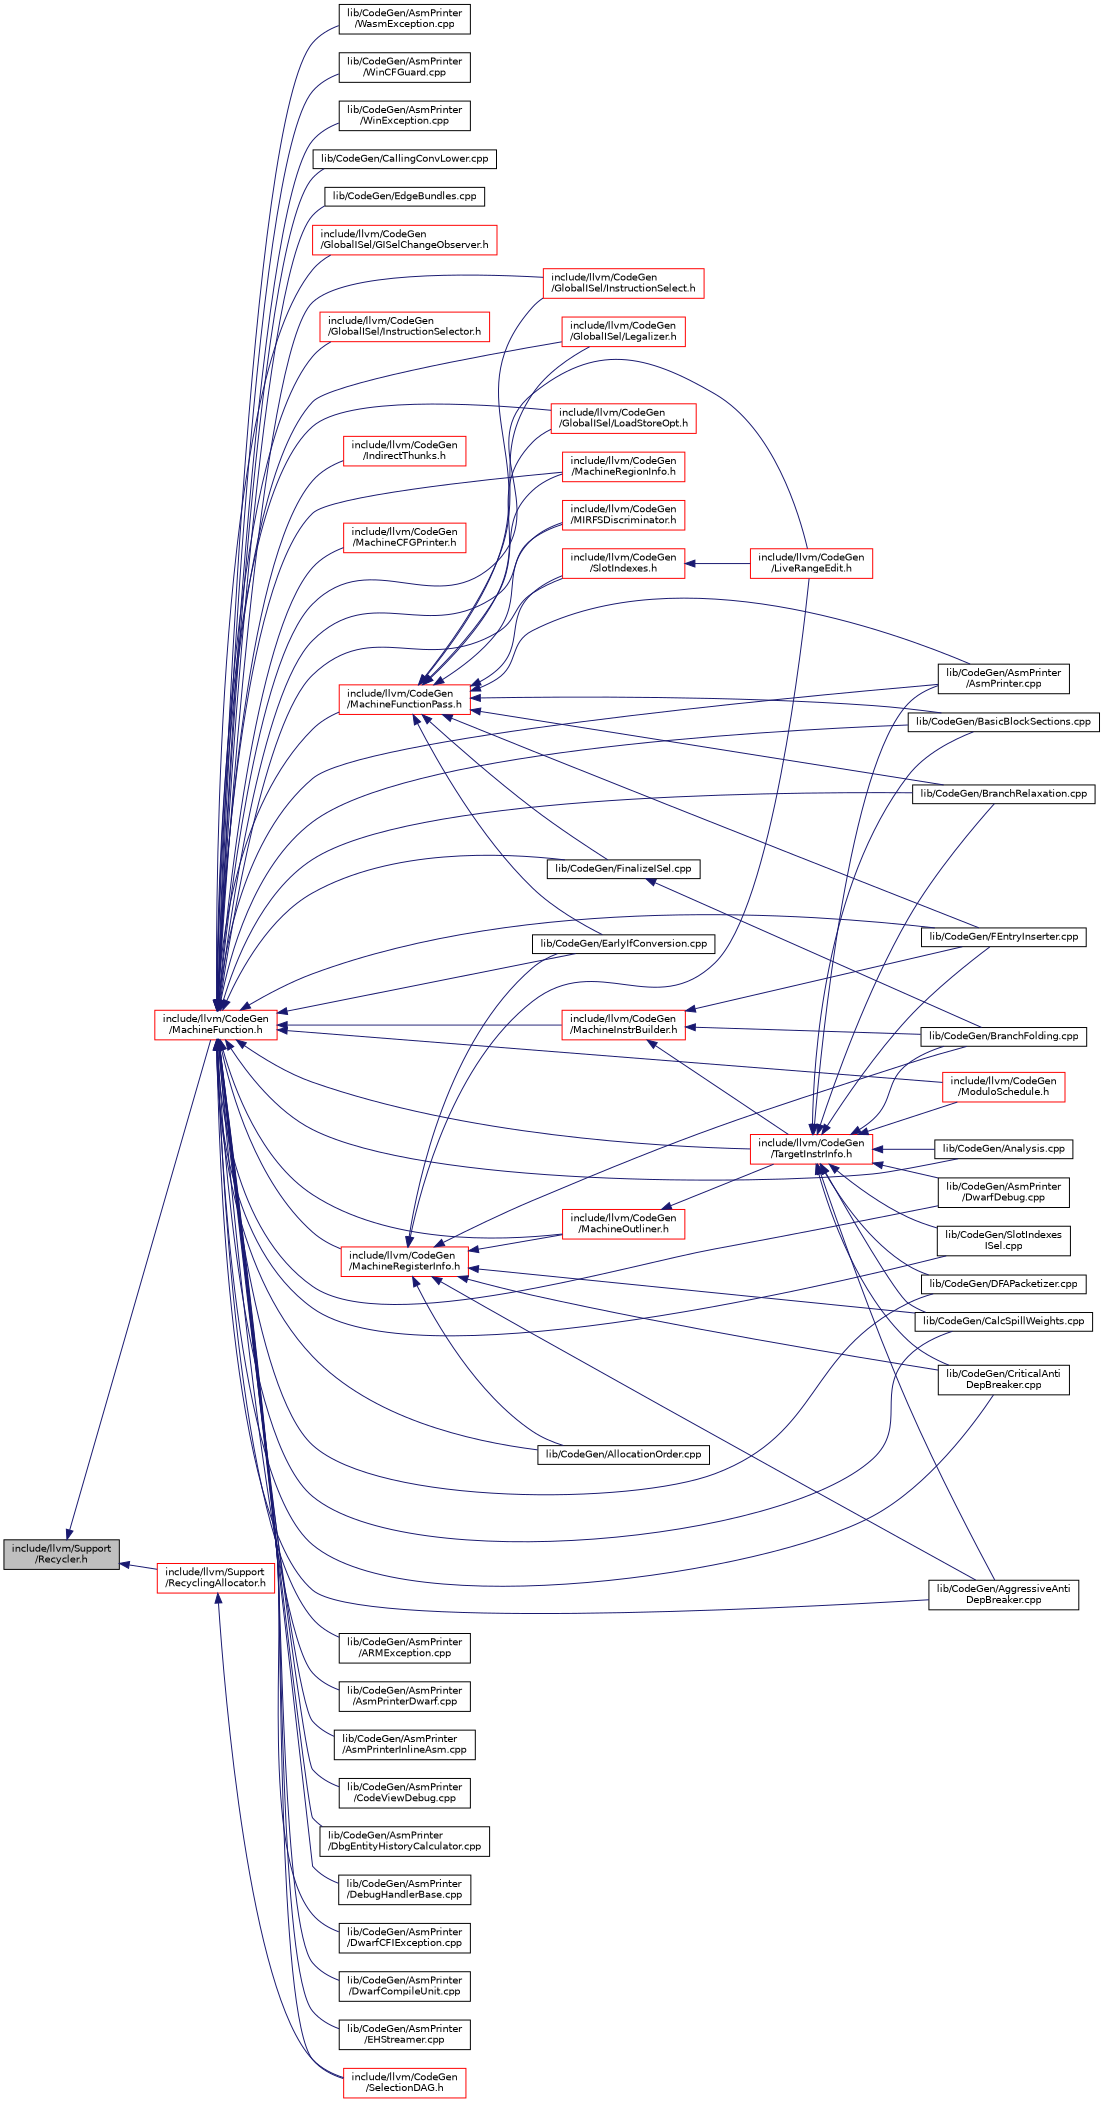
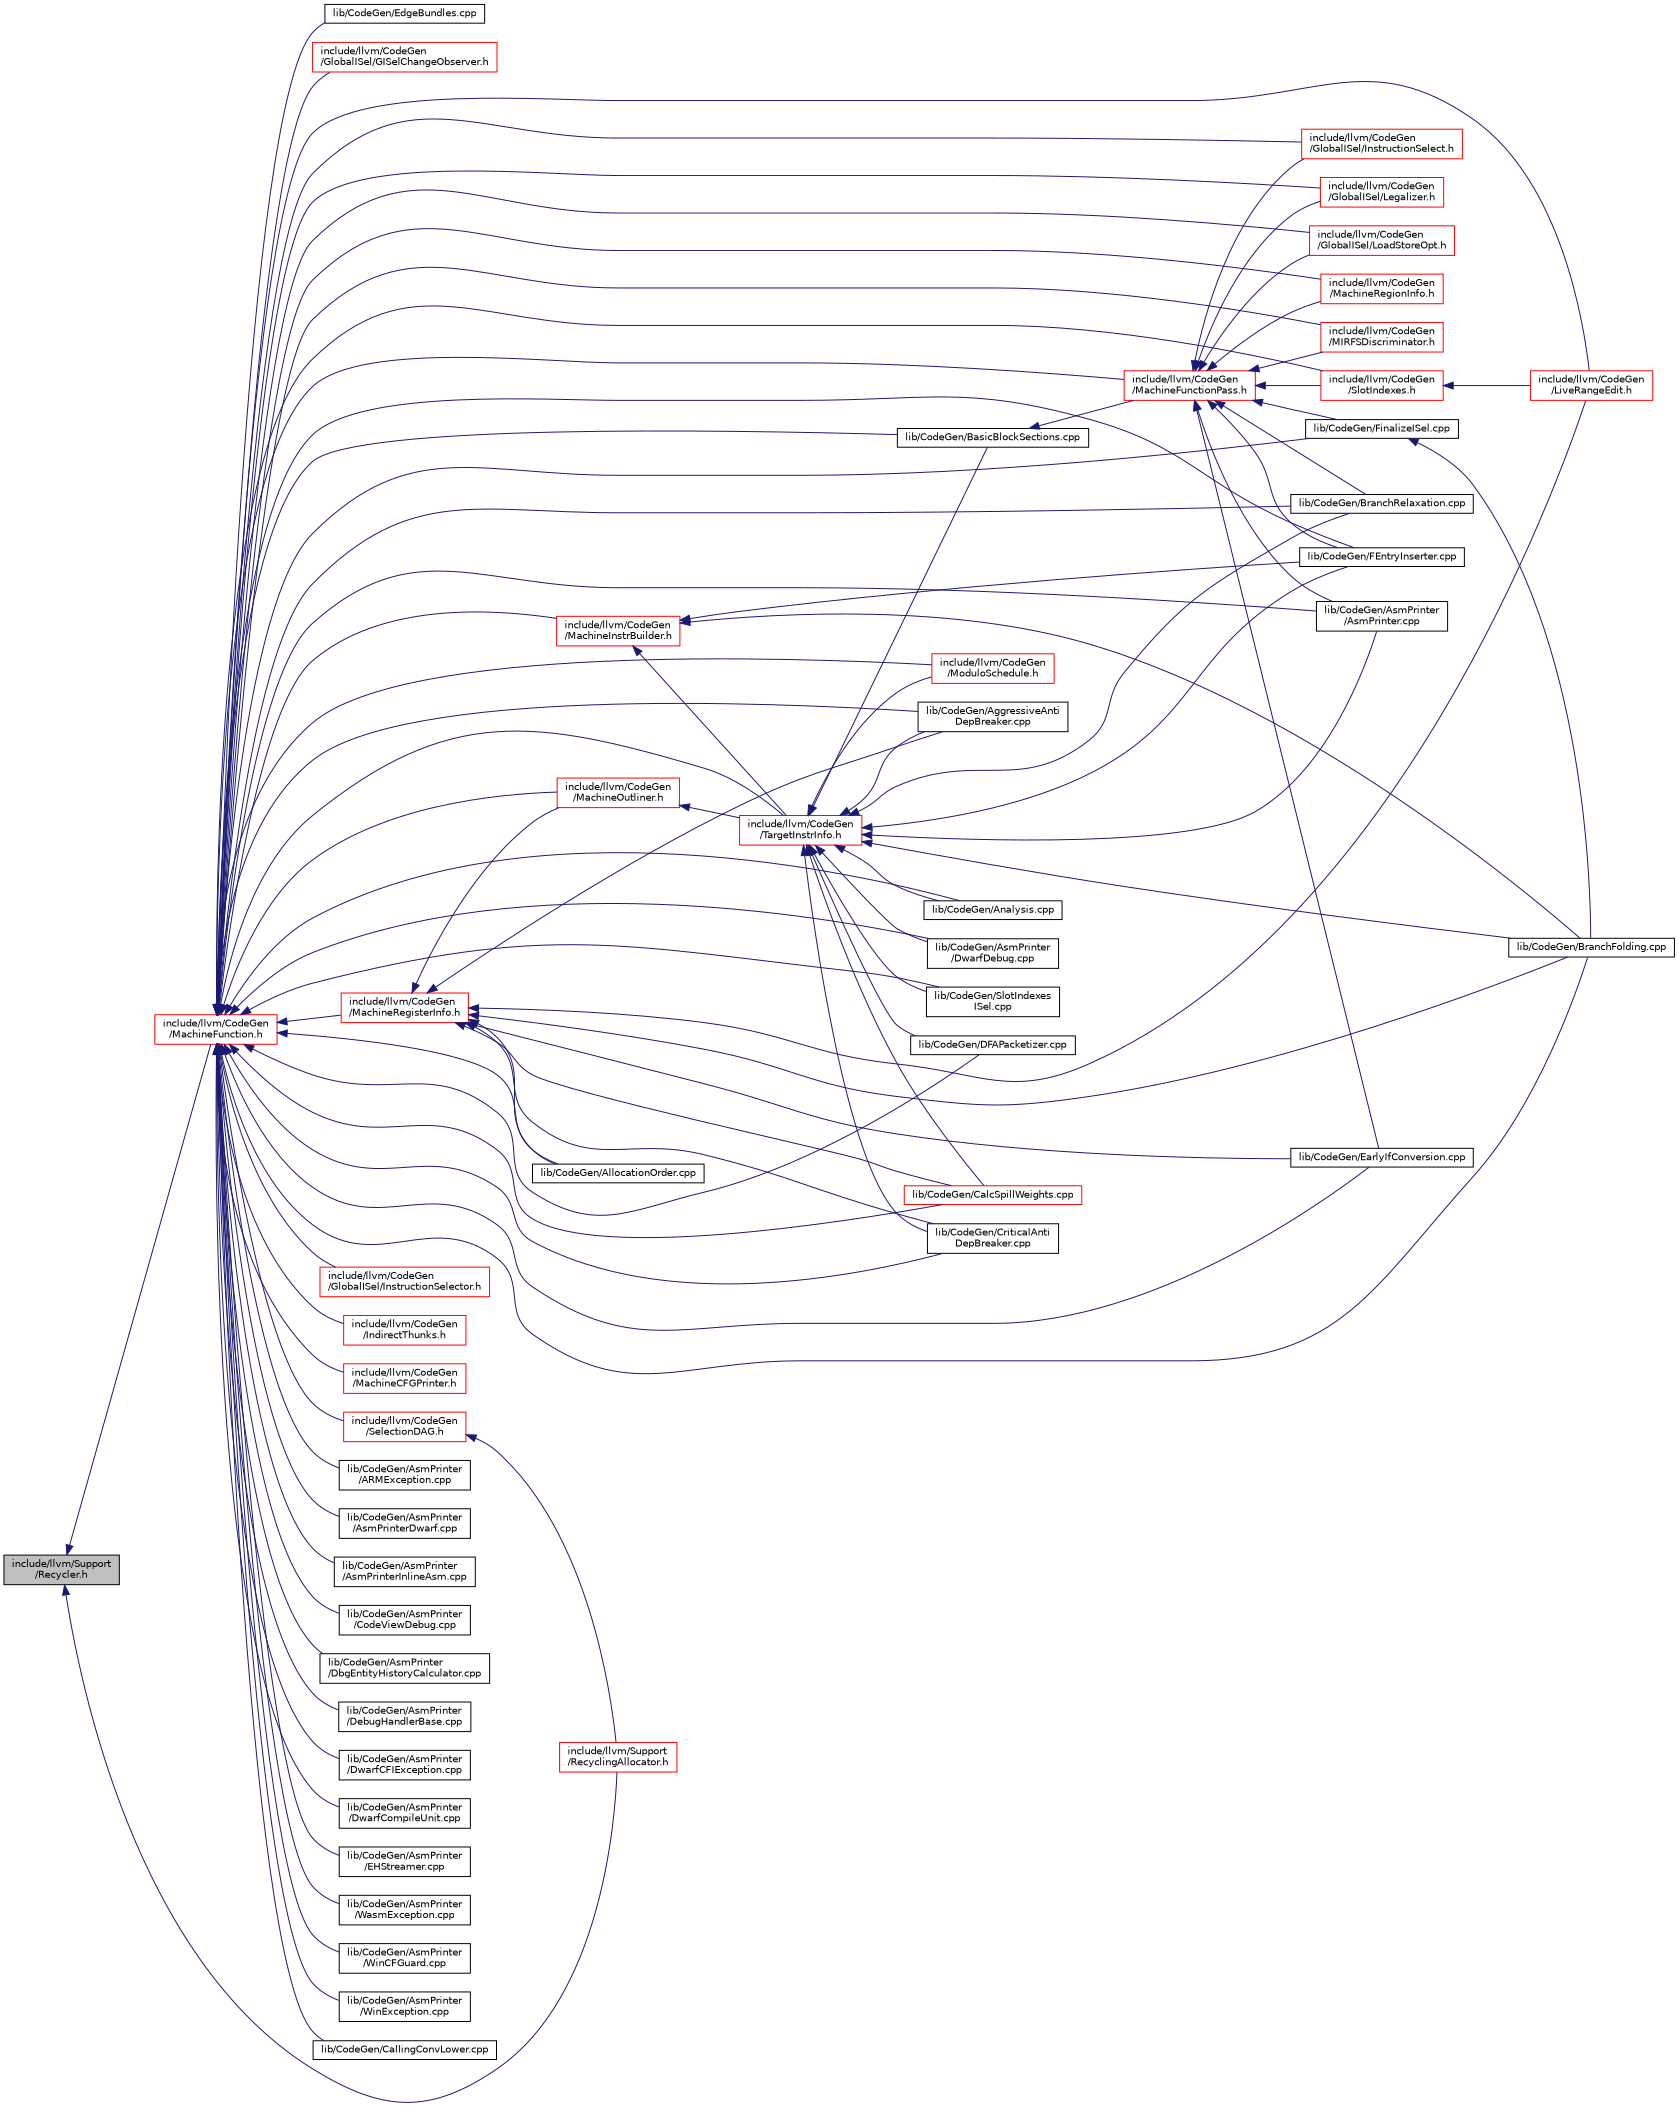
(711, 698) -> (1089, 412)
(1004, 1322) -> (993, 1195)
none -> (919, 1361)
(247, 1855) -> (576, 1574)
